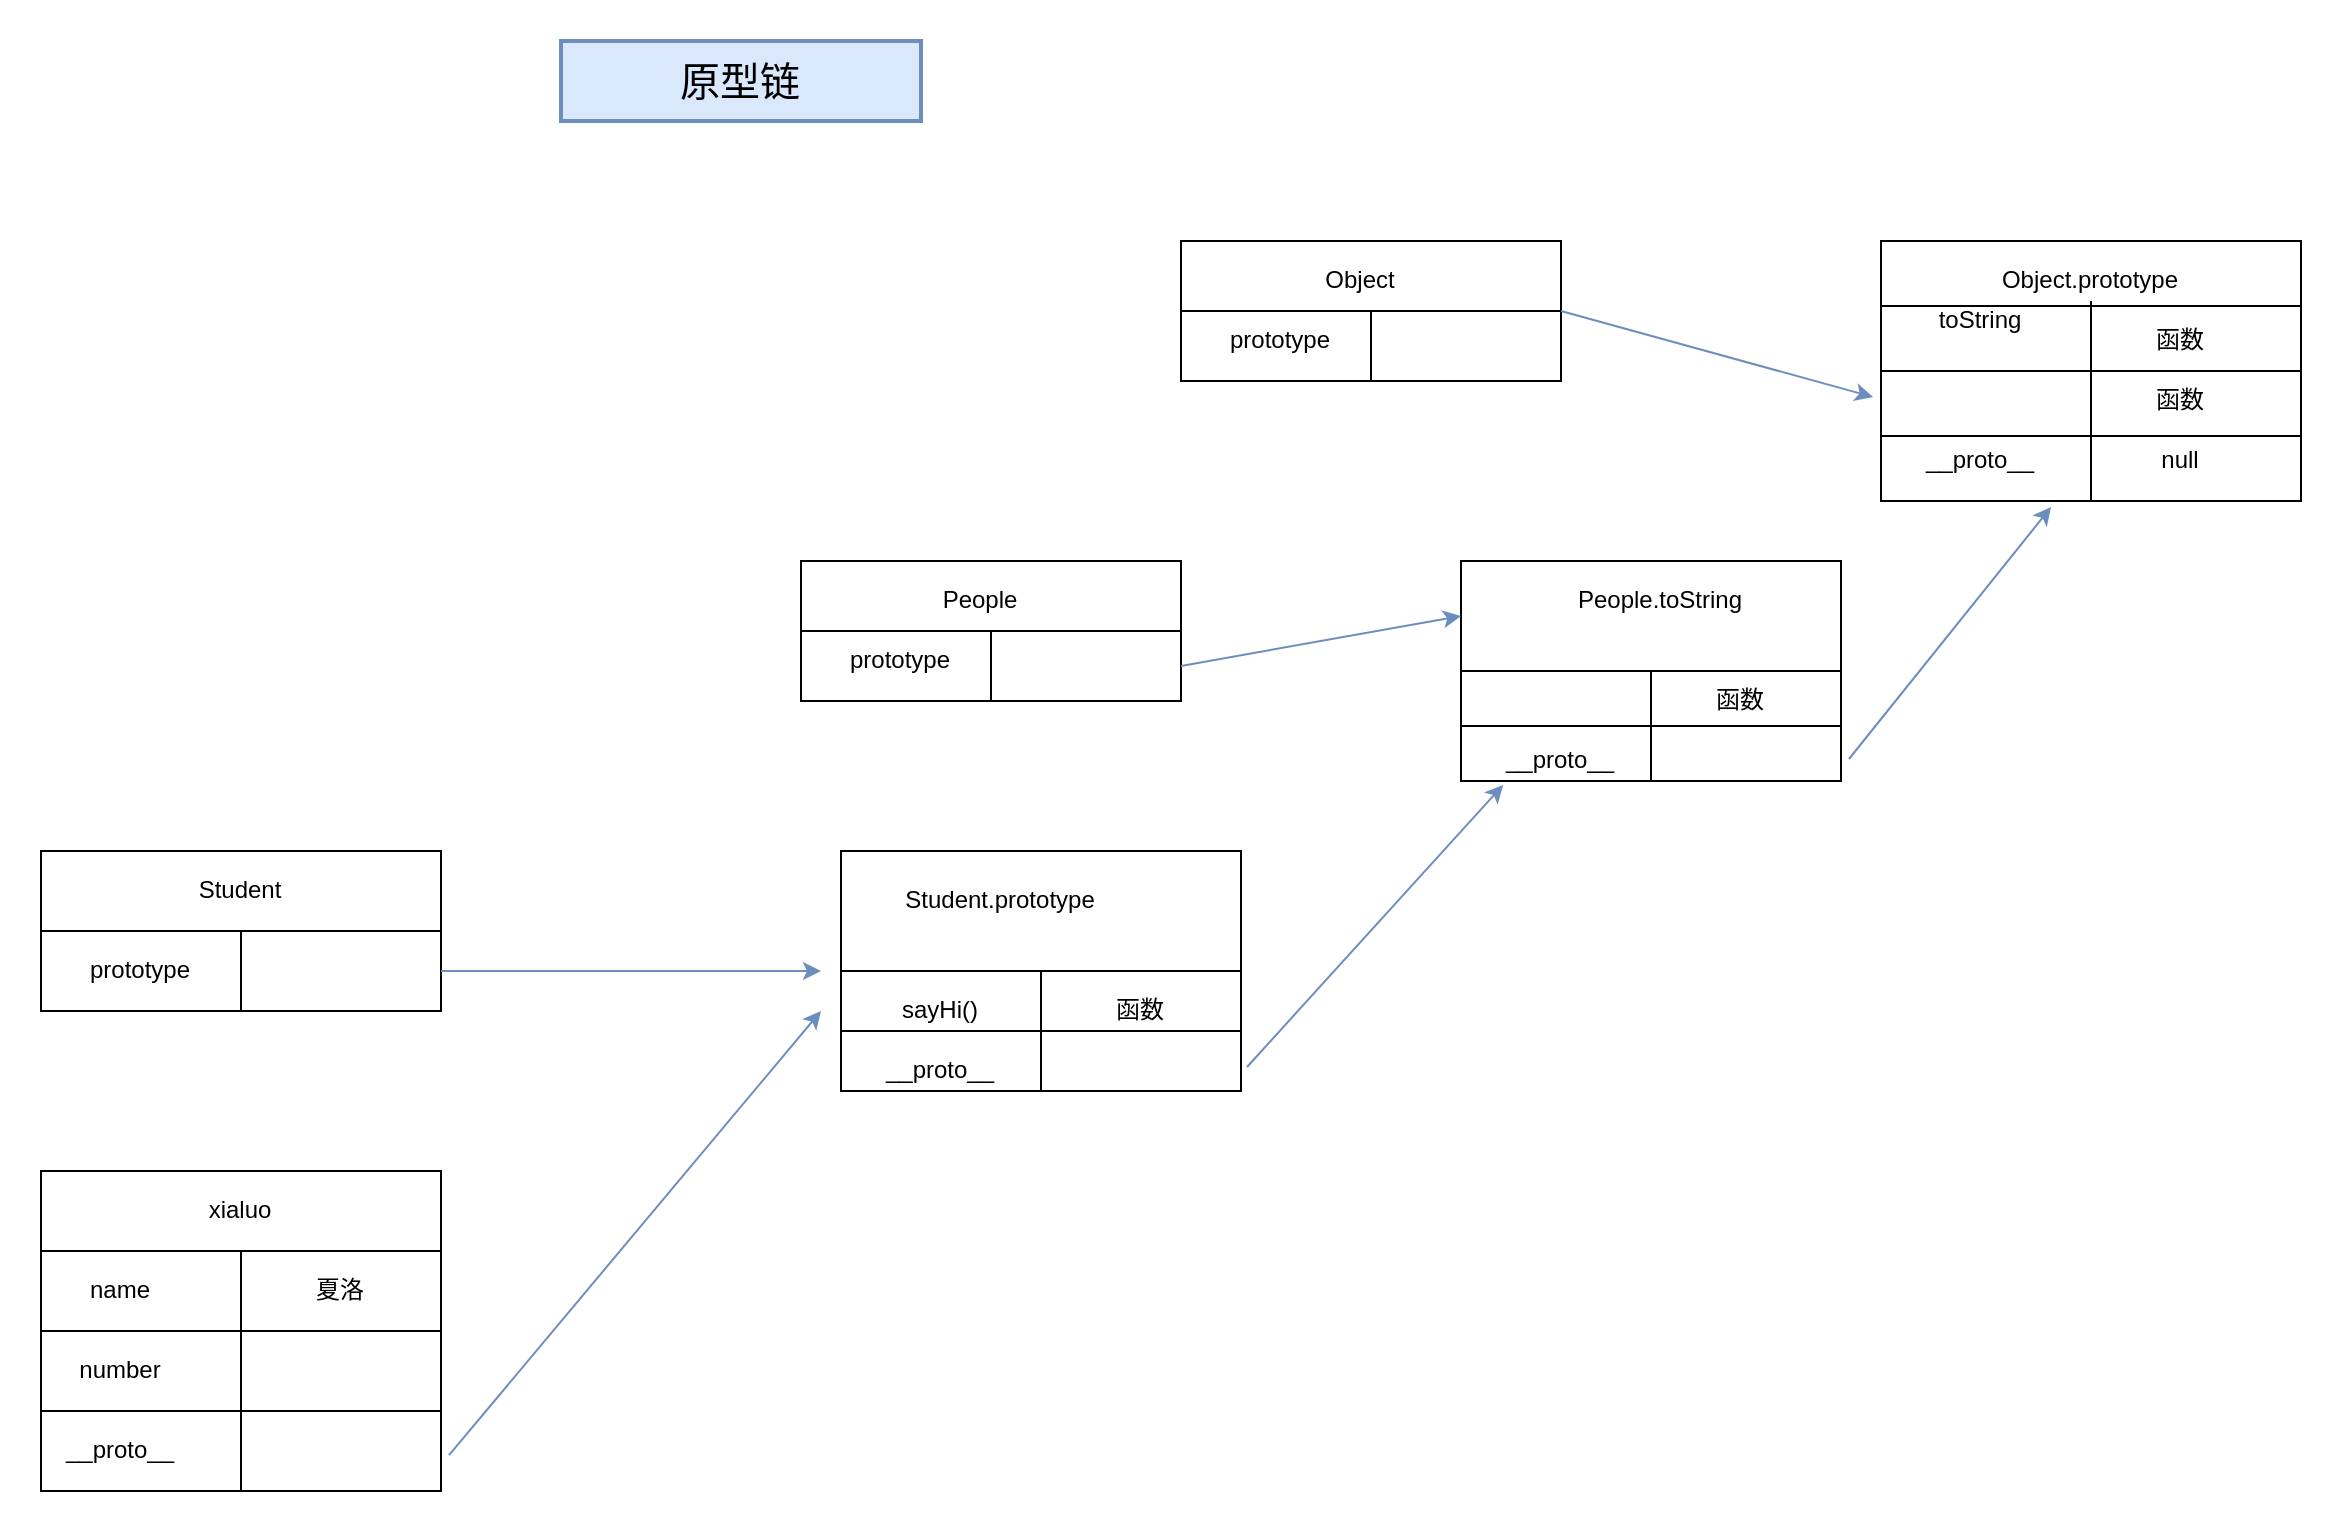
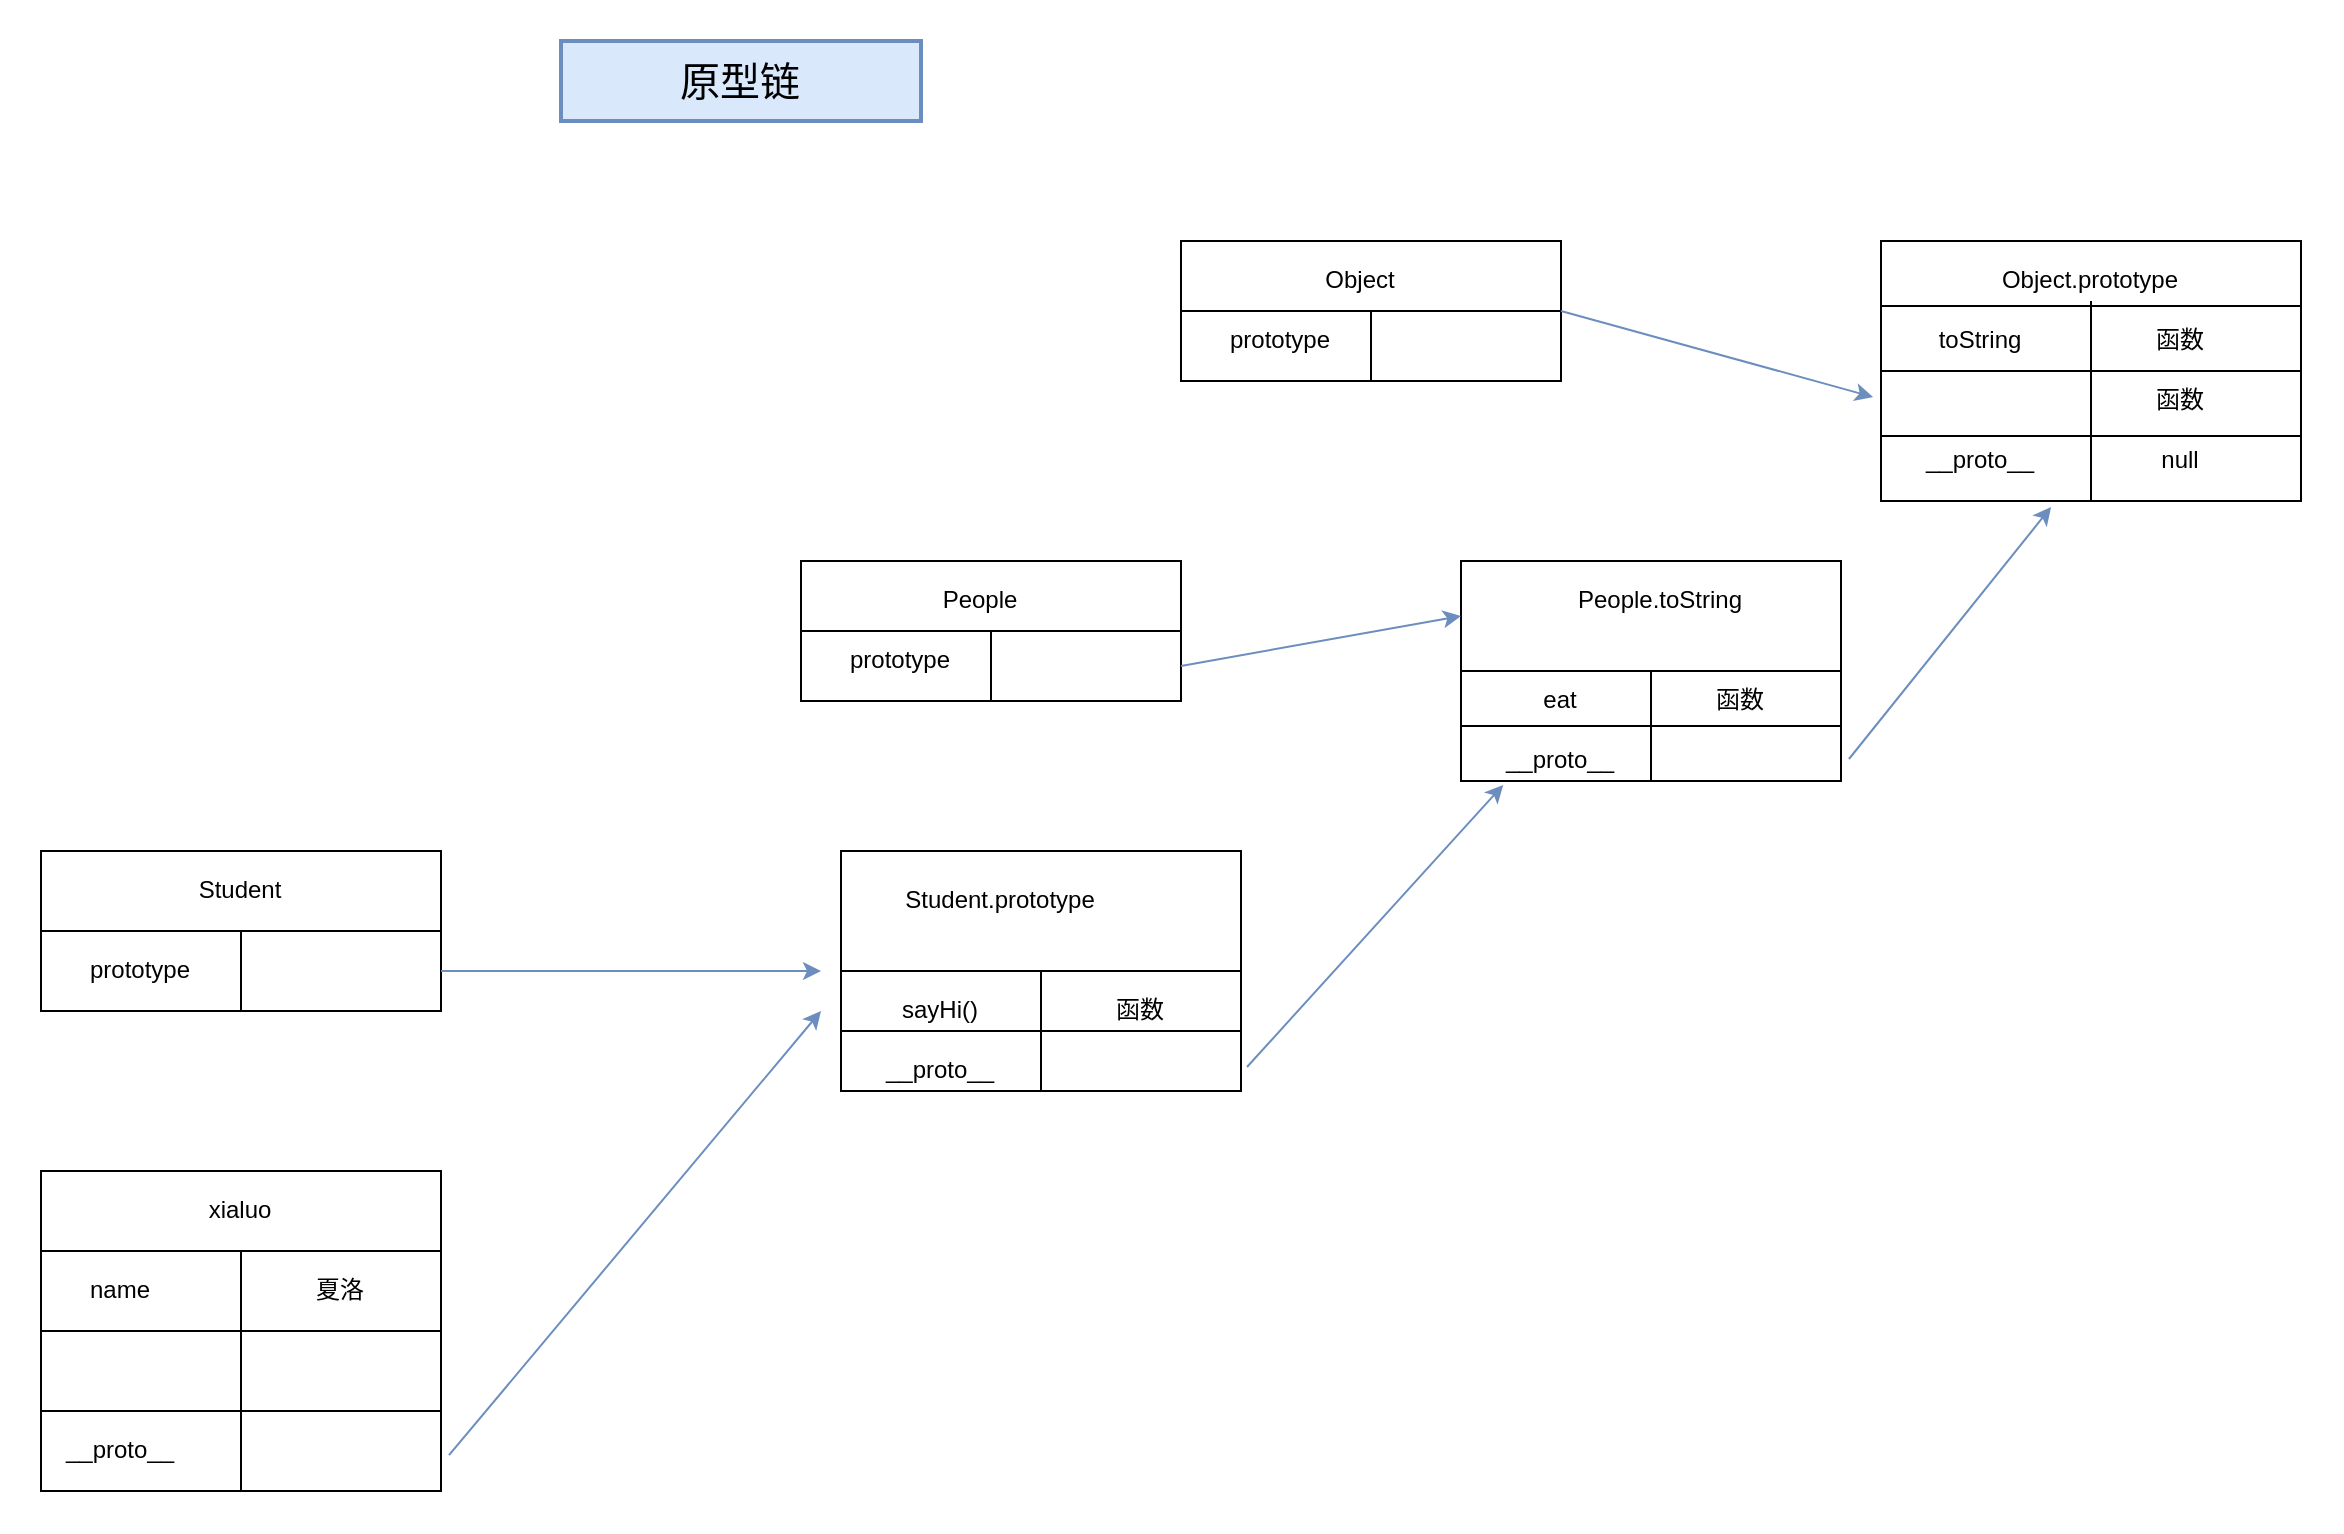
(1981, 321) -> (1981, 341)
none -> (1561, 701)
(121, 1371) -> none
